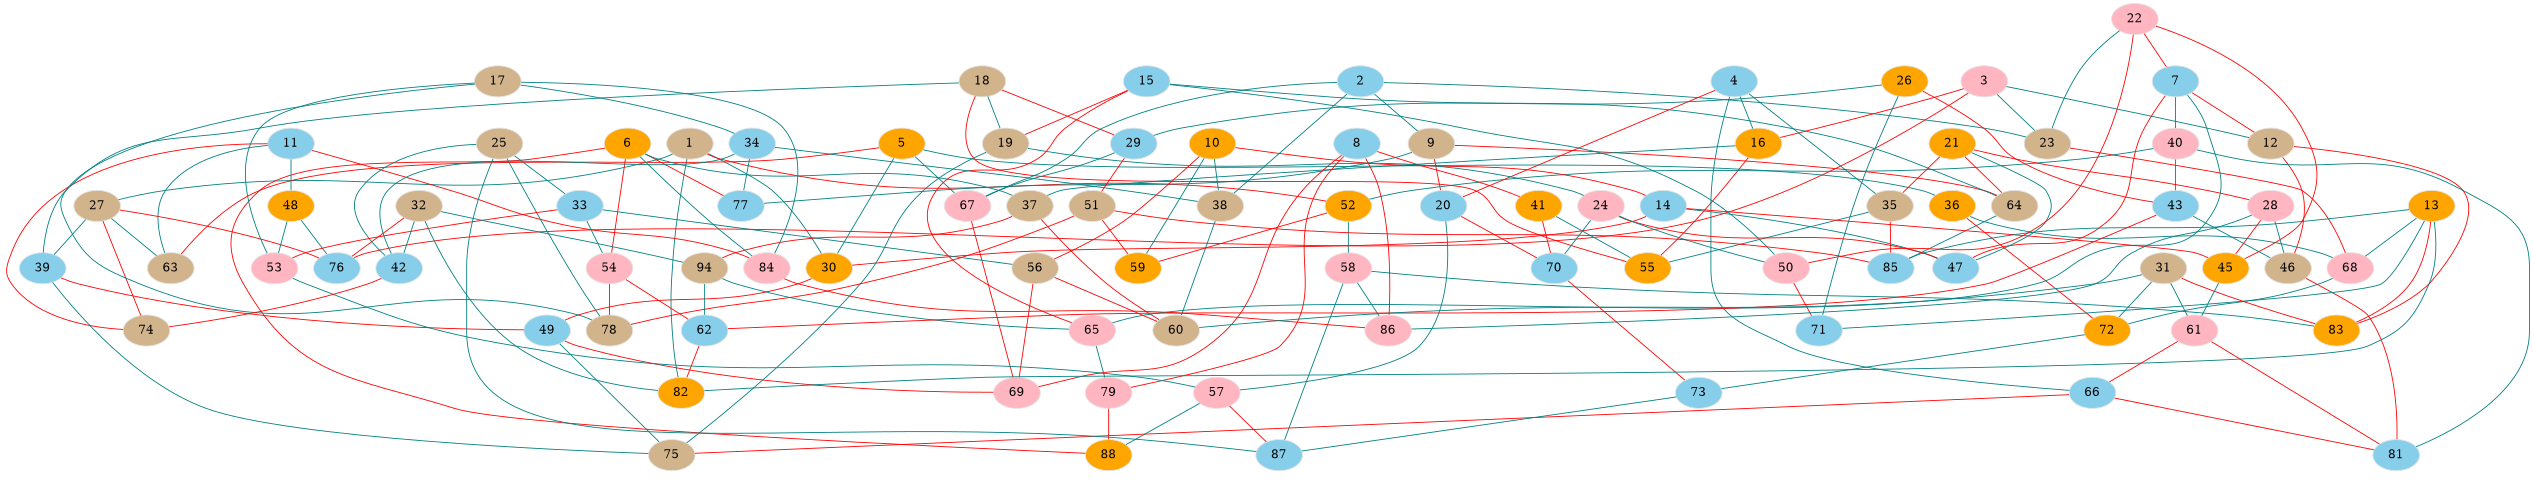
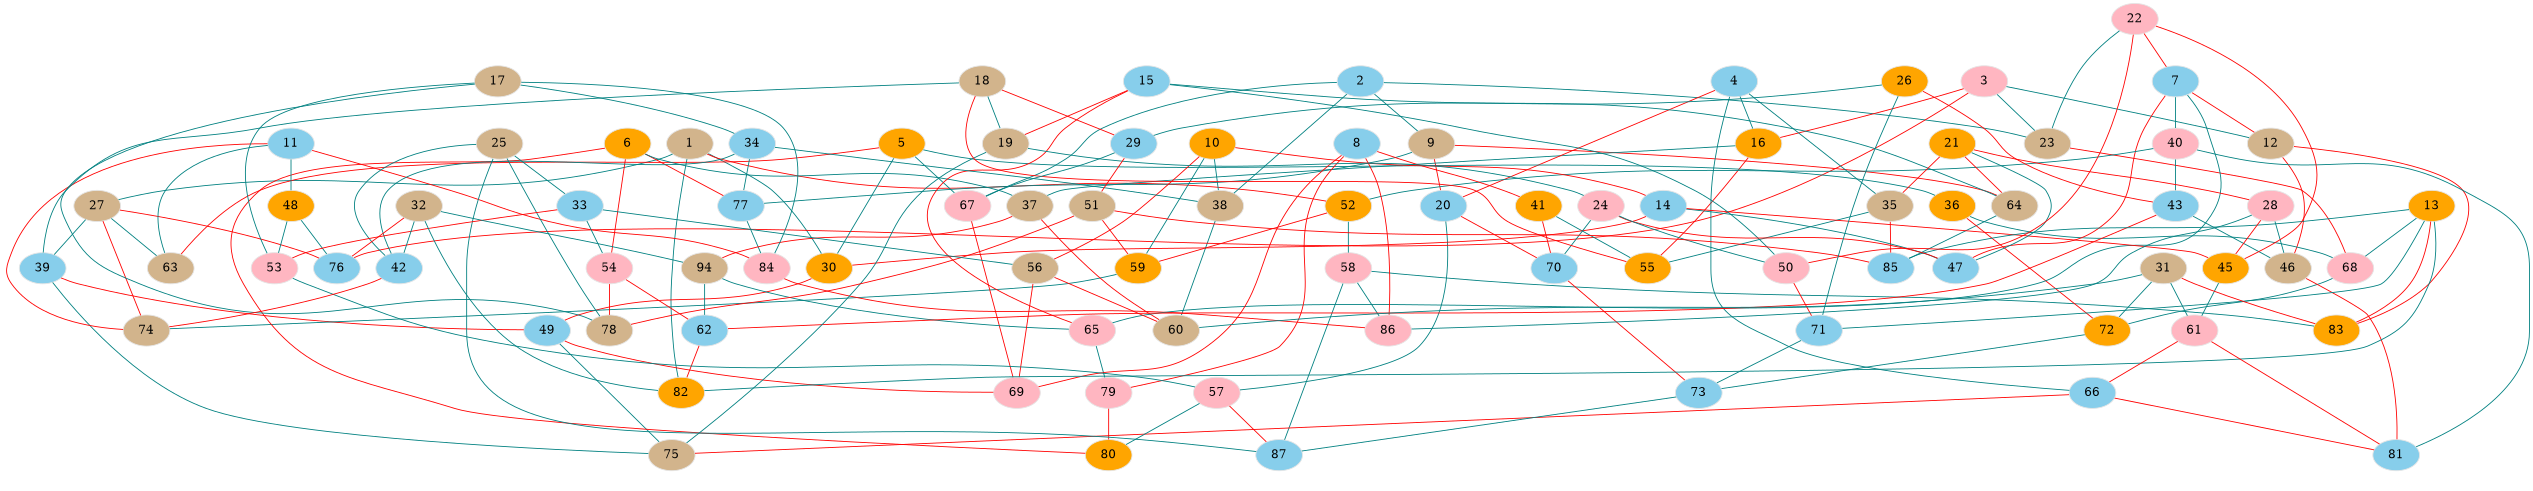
(695, 208) -> (754, 237)
none -> (644, 308)
none -> (1759, 362)
(1109, 455) -> (1109, 455)
